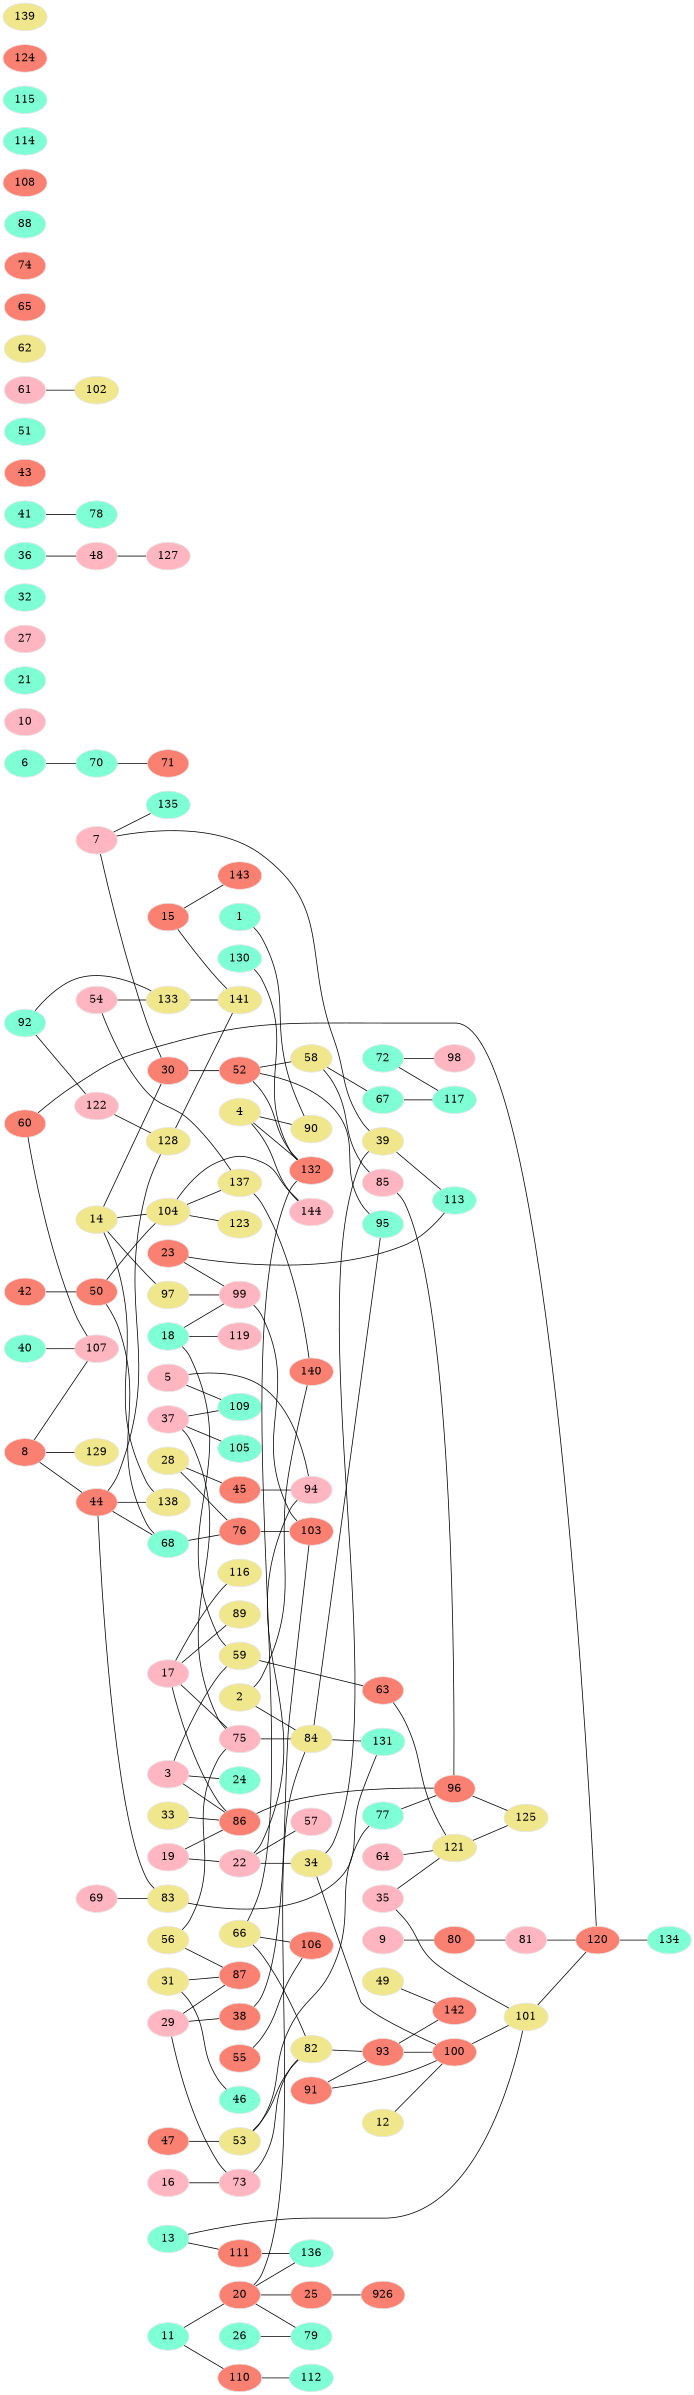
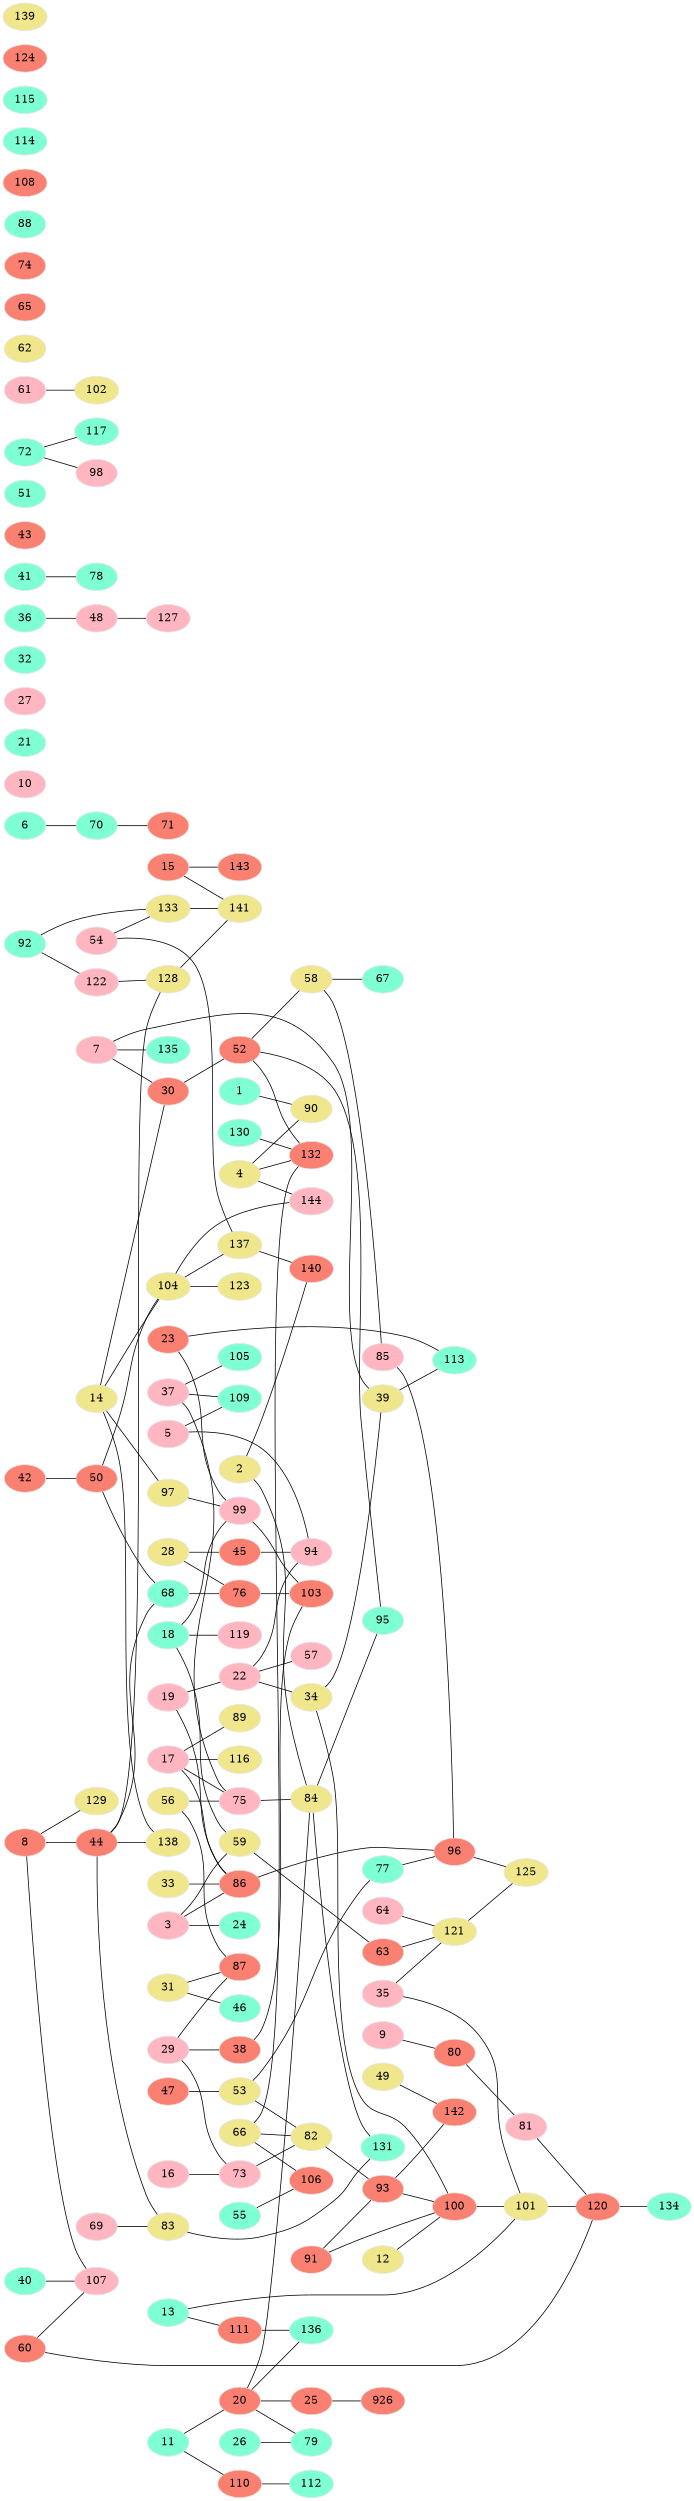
(418, 1100) -> none
(240, 2058) -> (240, 2216)
